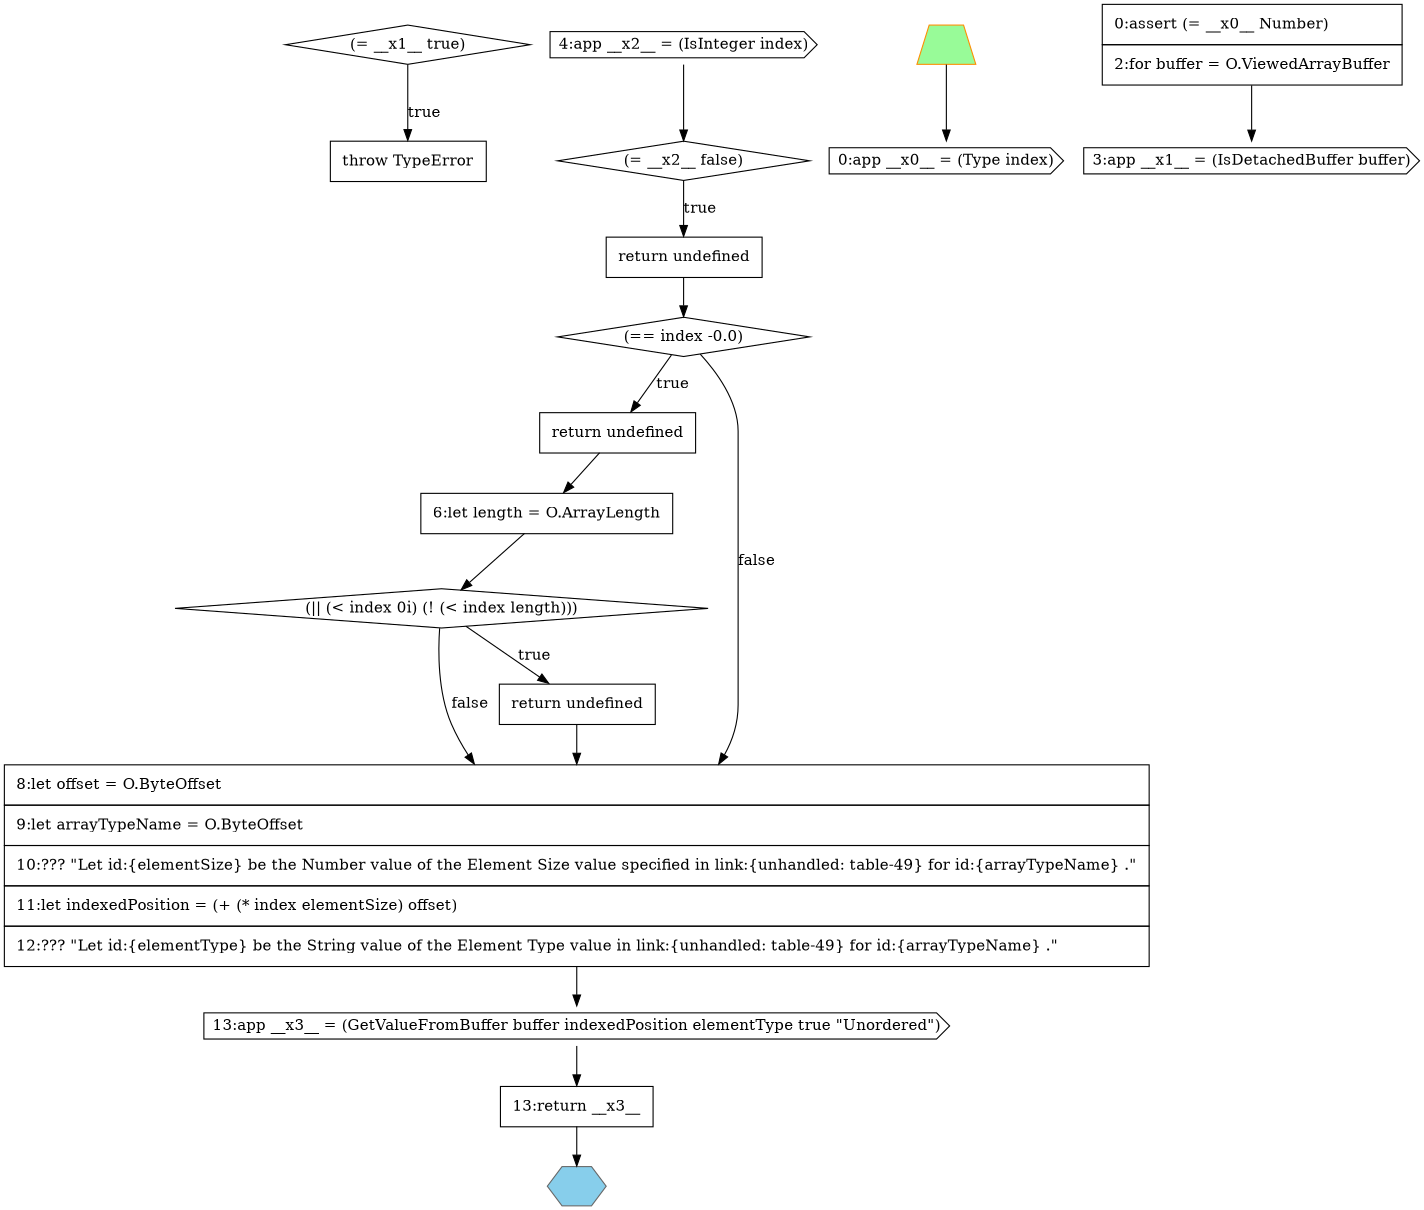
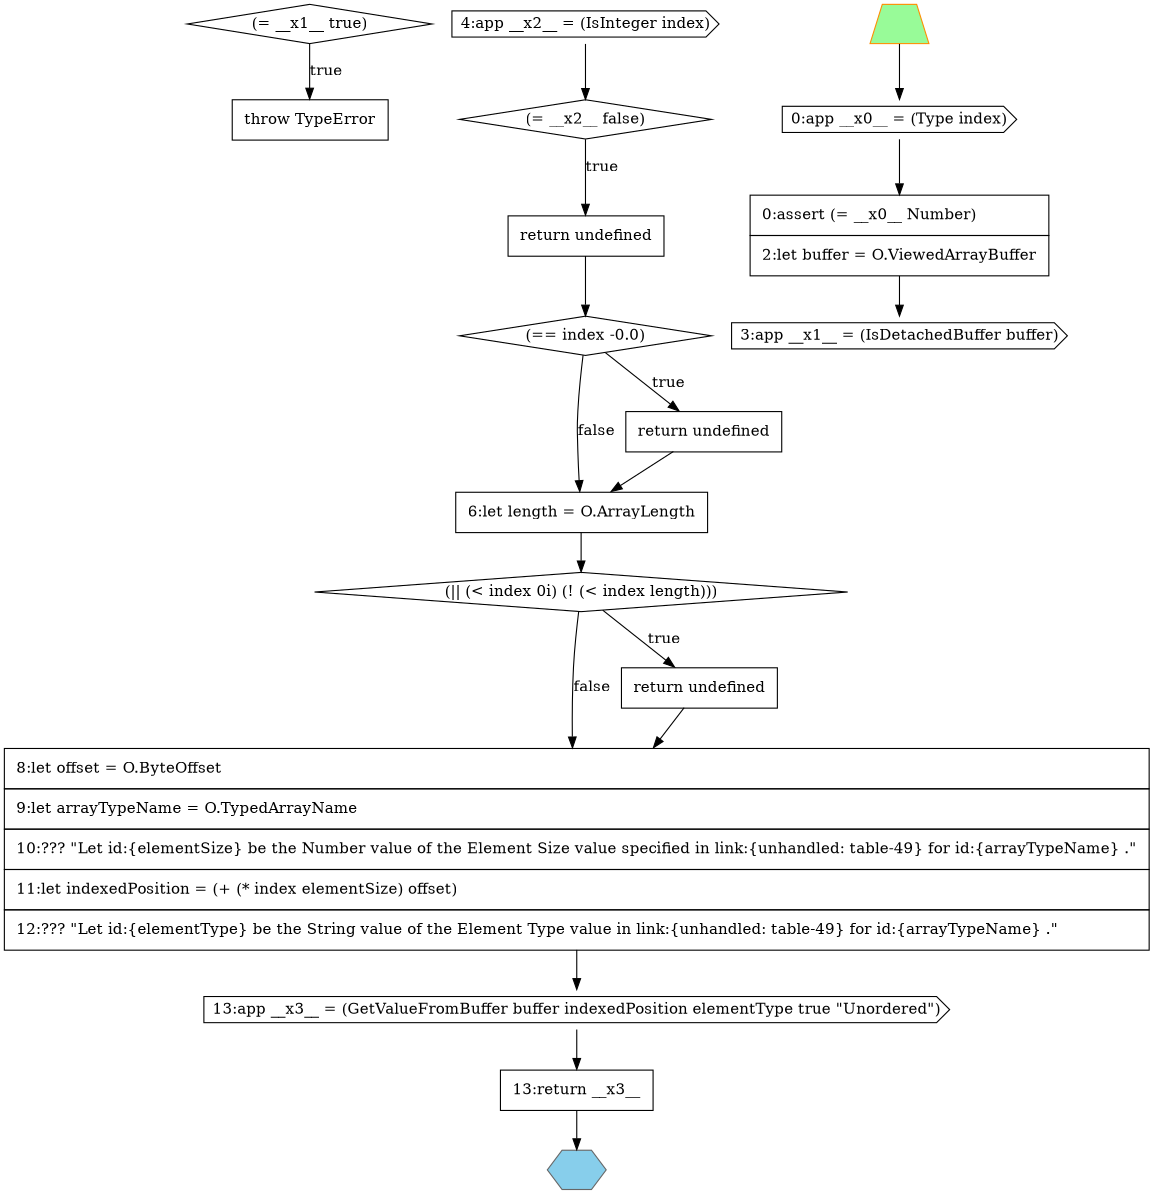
(1252, 64) -> (899, 255)
none -> (899, 161)
(738, 550) -> (578, 418)
(160, 825) -> (187, 808)
